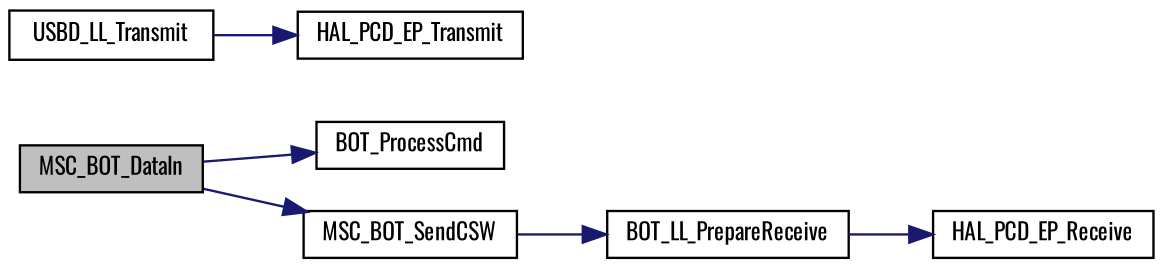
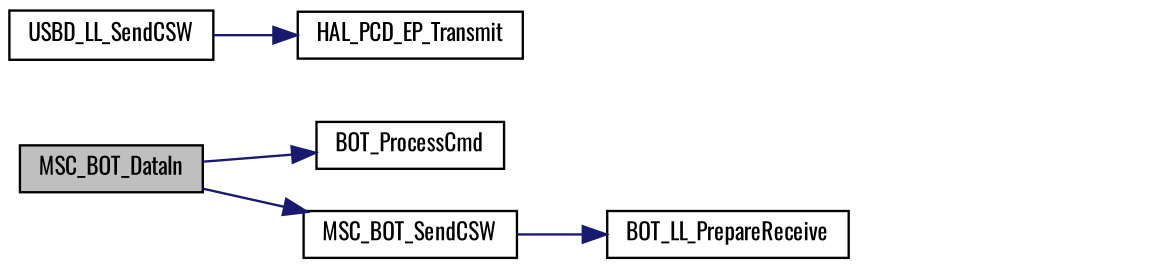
(111, 35) -> (111, 35)
(1043, 234) -> none
